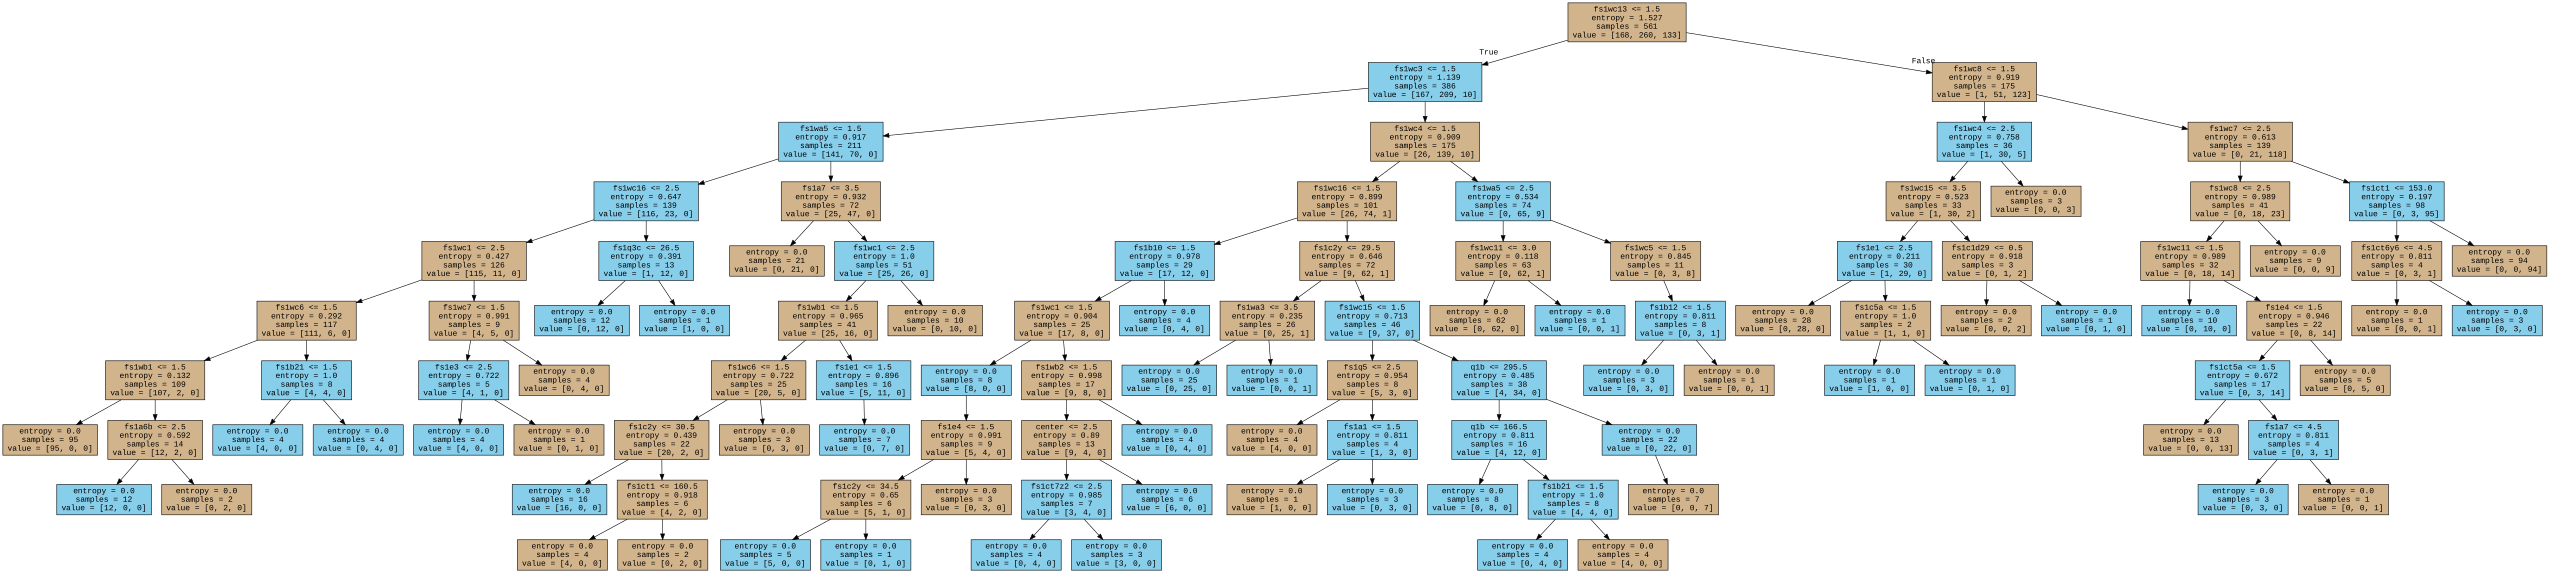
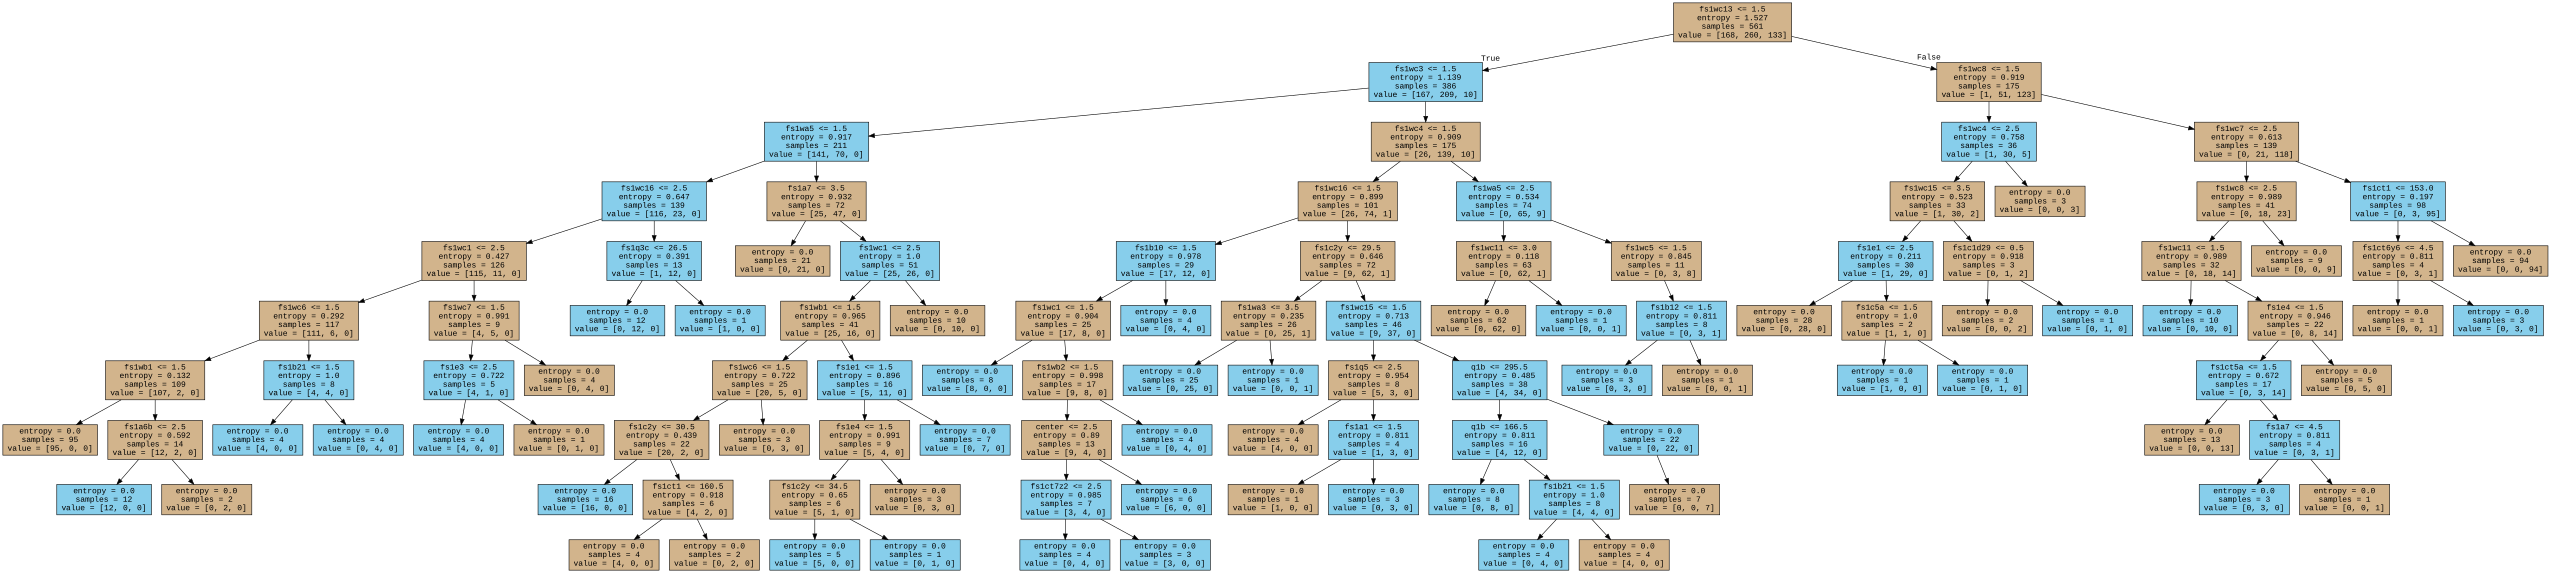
(966, 405) -> (865, 407)
